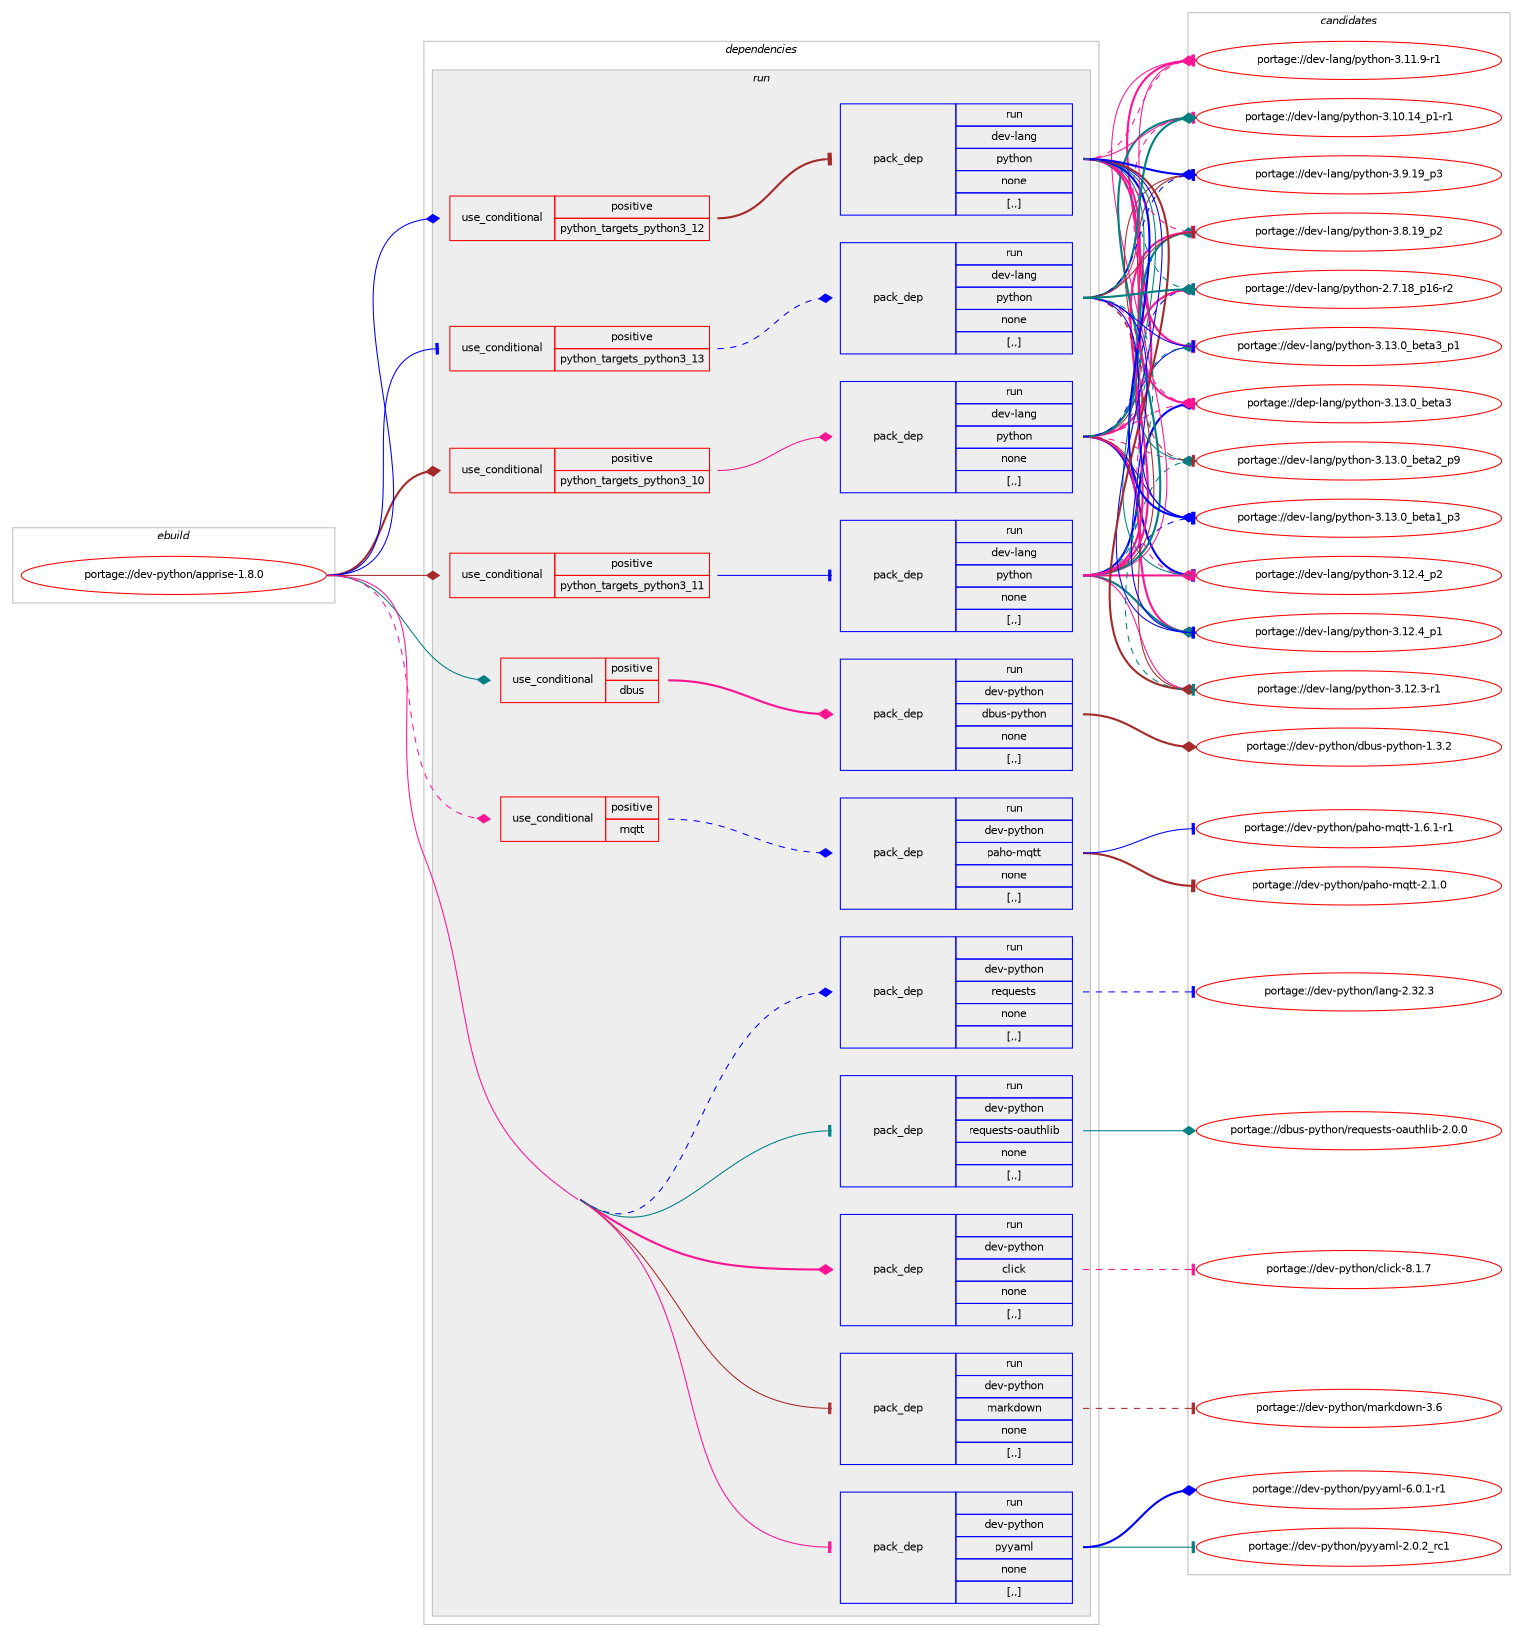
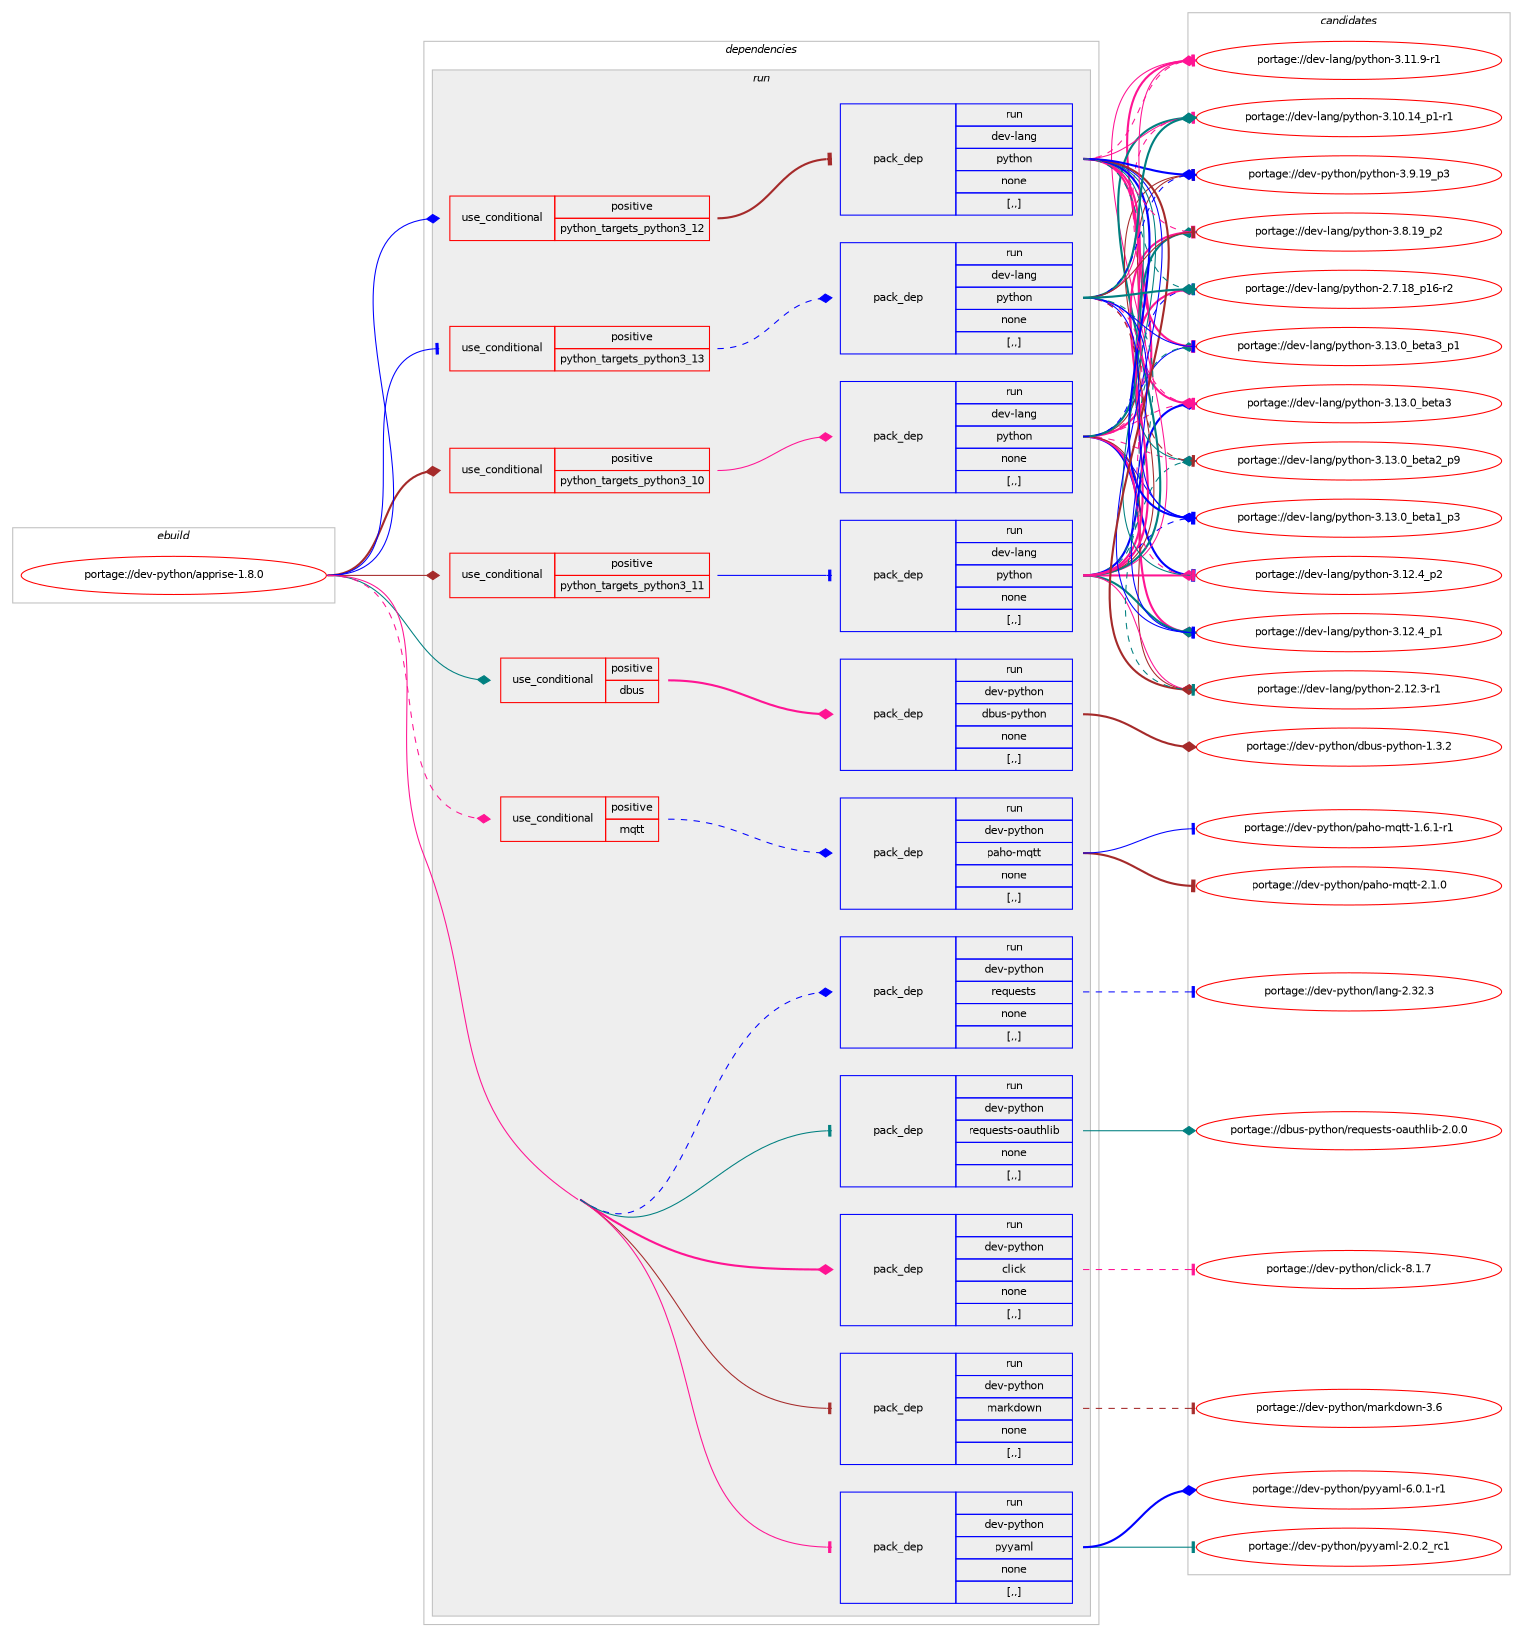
(1349, 175) -> (1349, 175)
(1349, 404) -> (1349, 404)
(1349, 690) -> (1349, 690)
